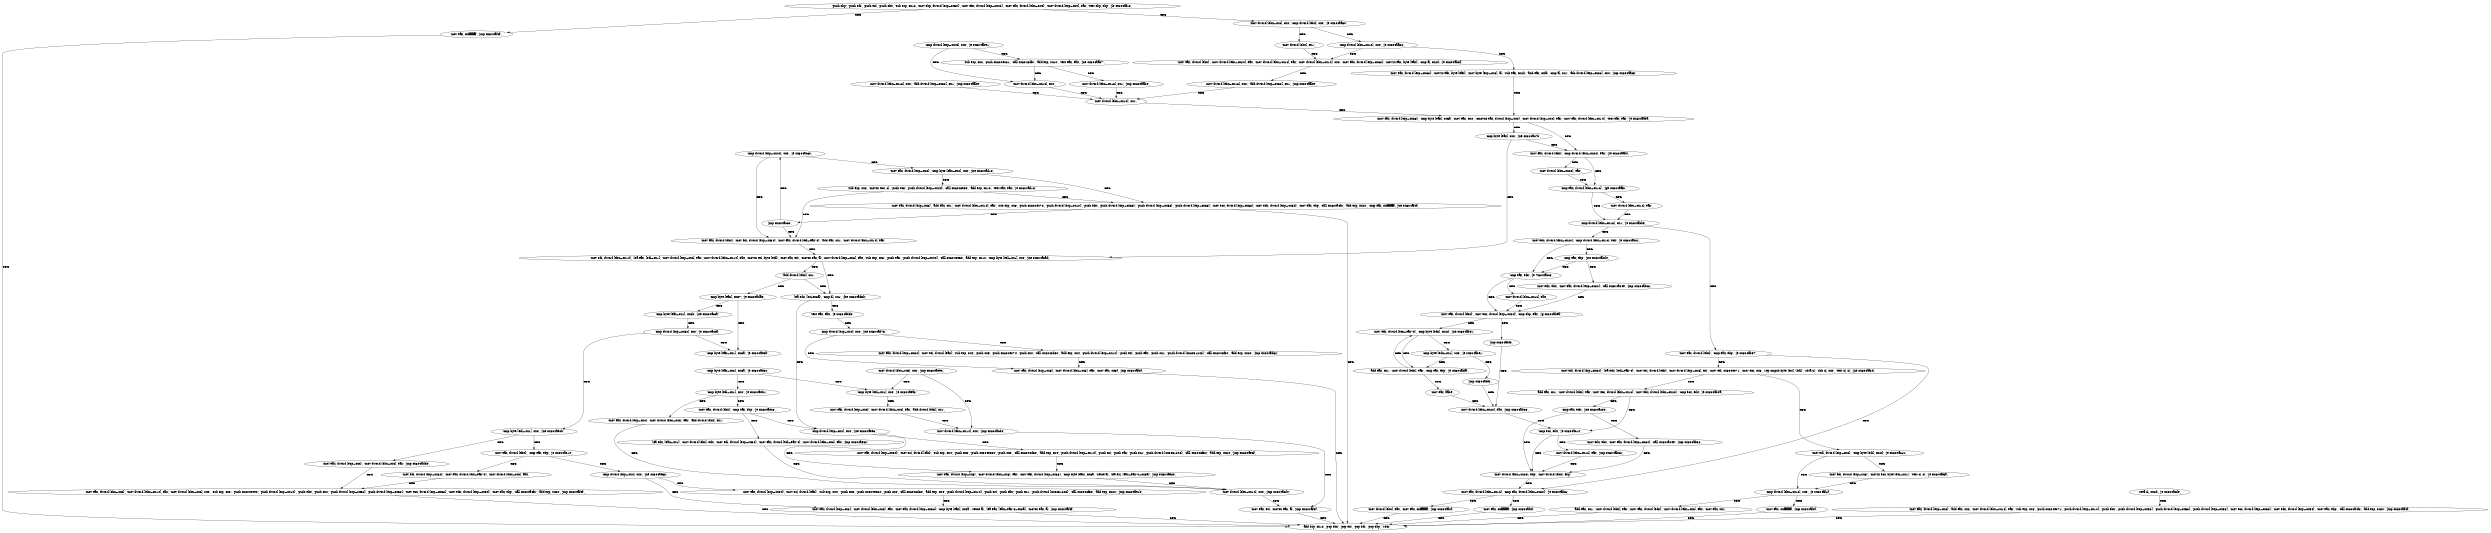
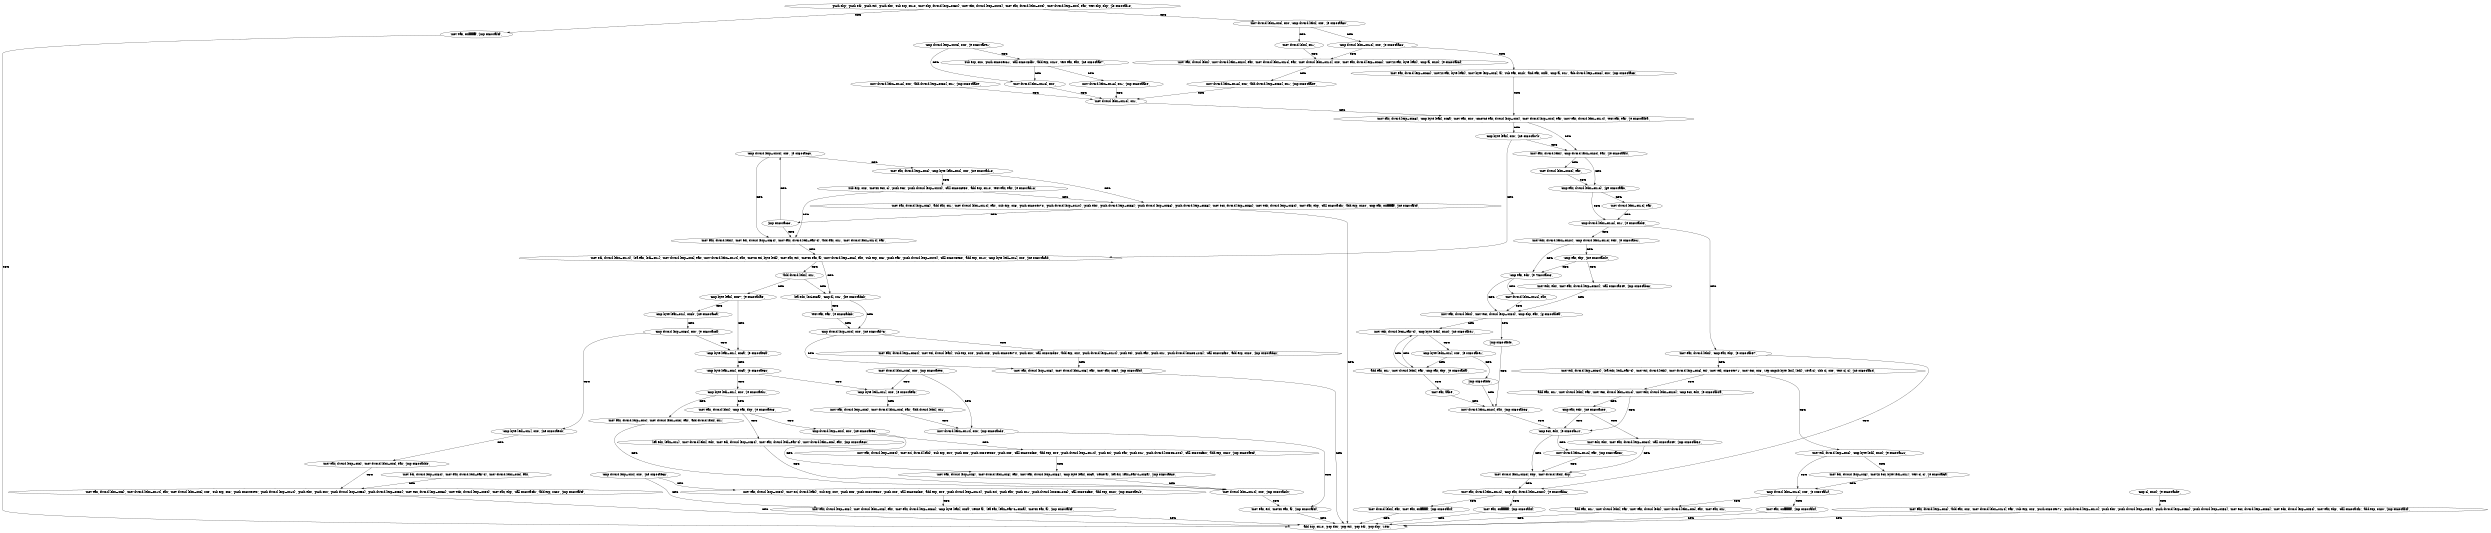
(833, 315) -> (833, 315)
none -> (738, 361)
(796, 366) -> (865, 311)
(1528, 428) -> (1573, 420)
(534, 453) -> none
(2160, 492) -> (2160, 492)
